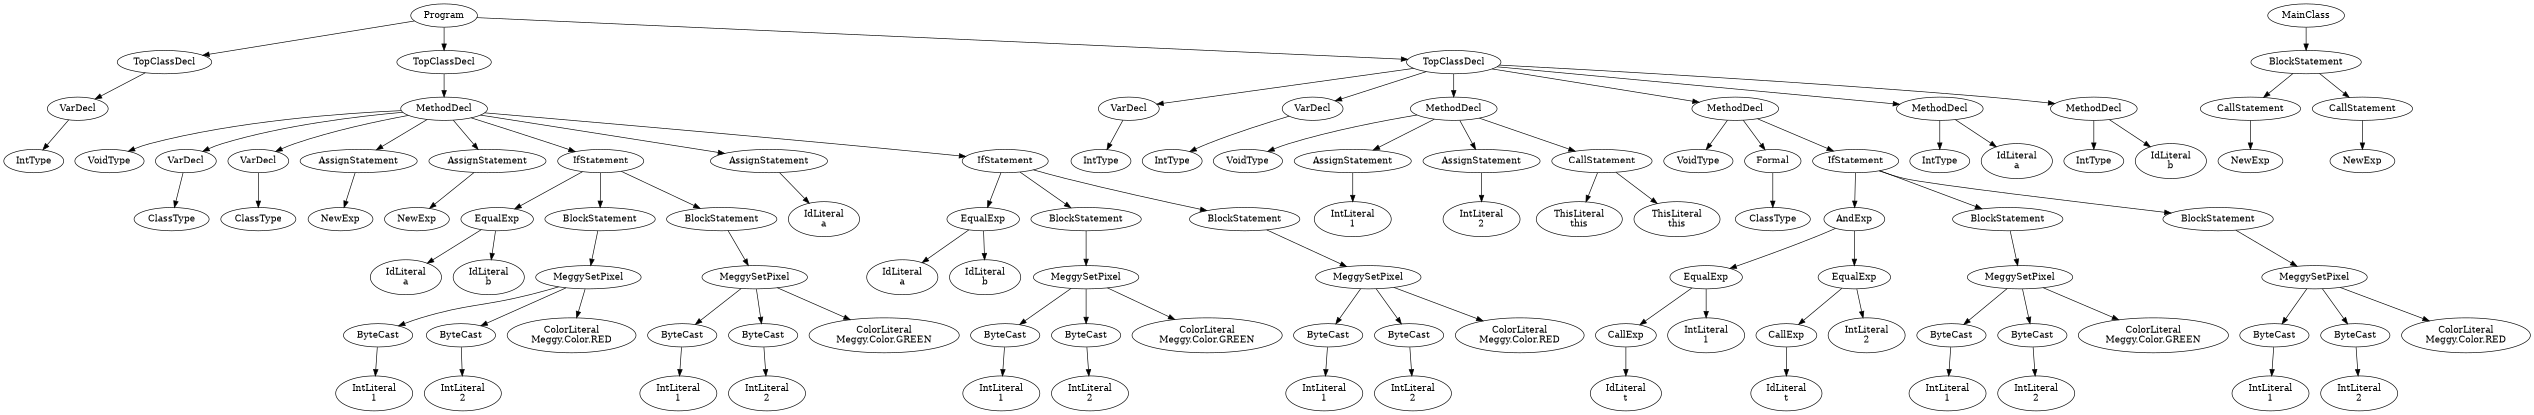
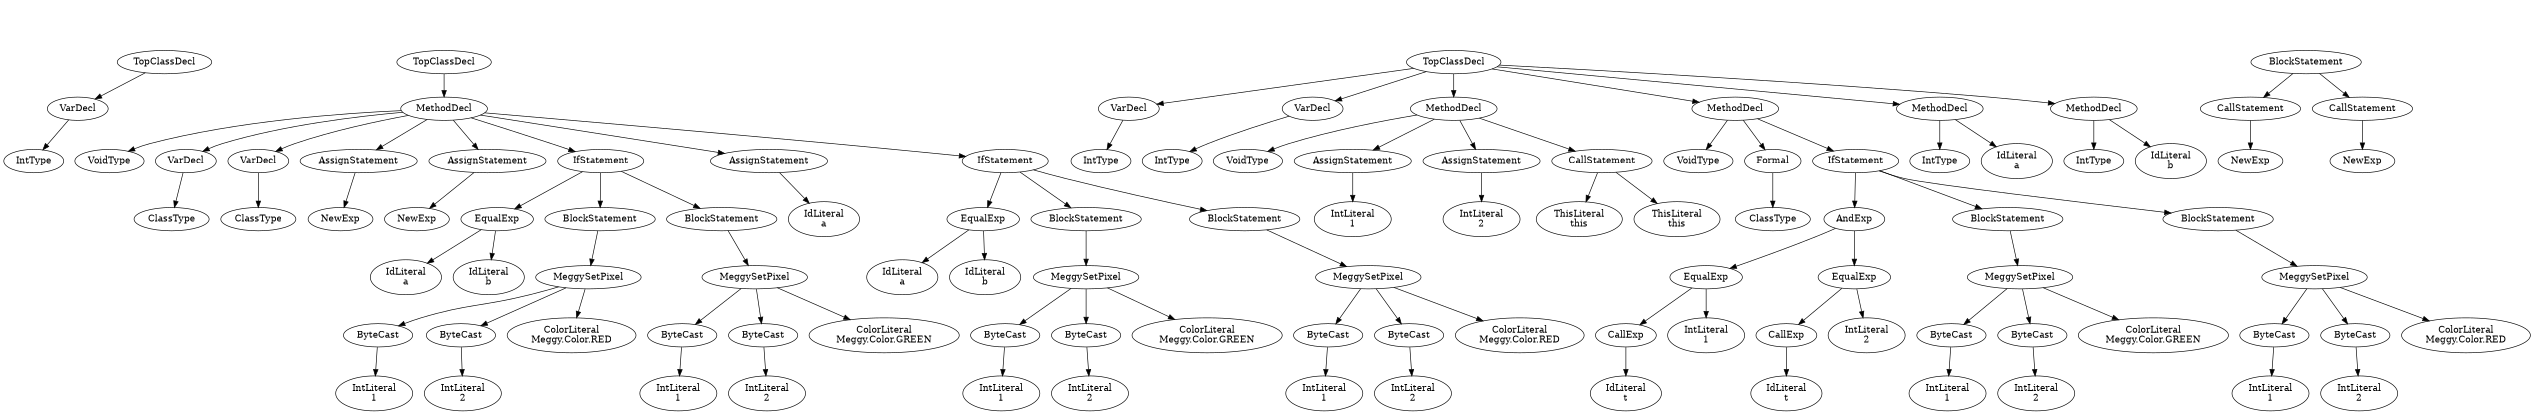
(444, 16) -> none
(2306, 16) -> none
